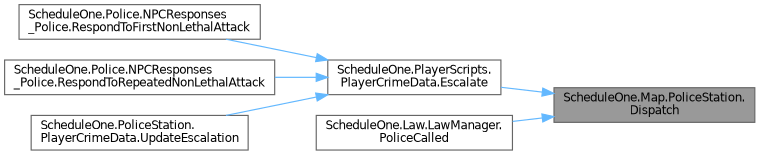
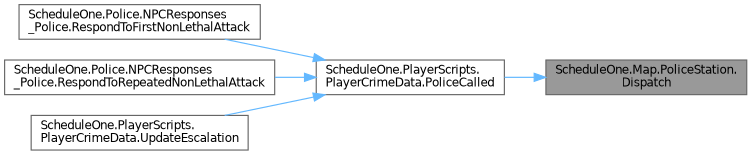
(414, 77) -> (410, 77)
(140, 133) -> (140, 133)
(414, 133) -> none
